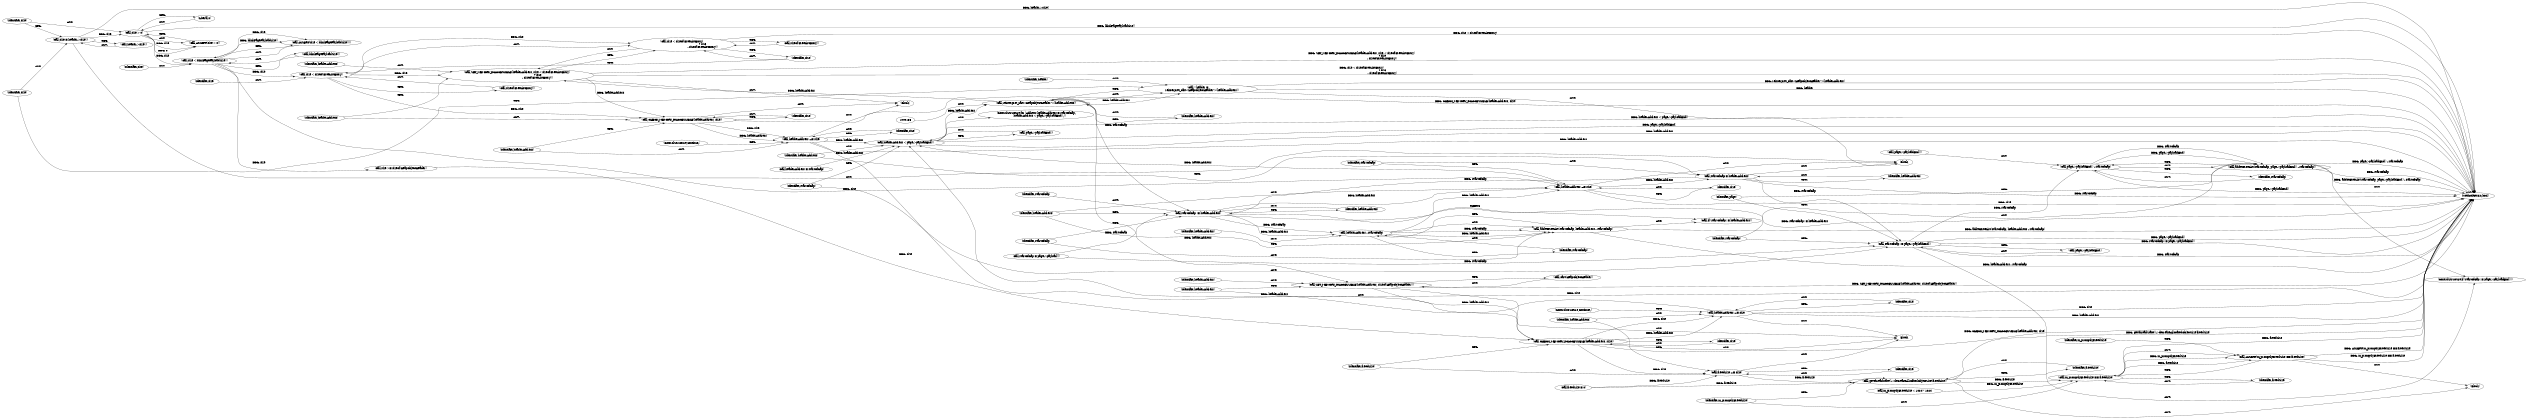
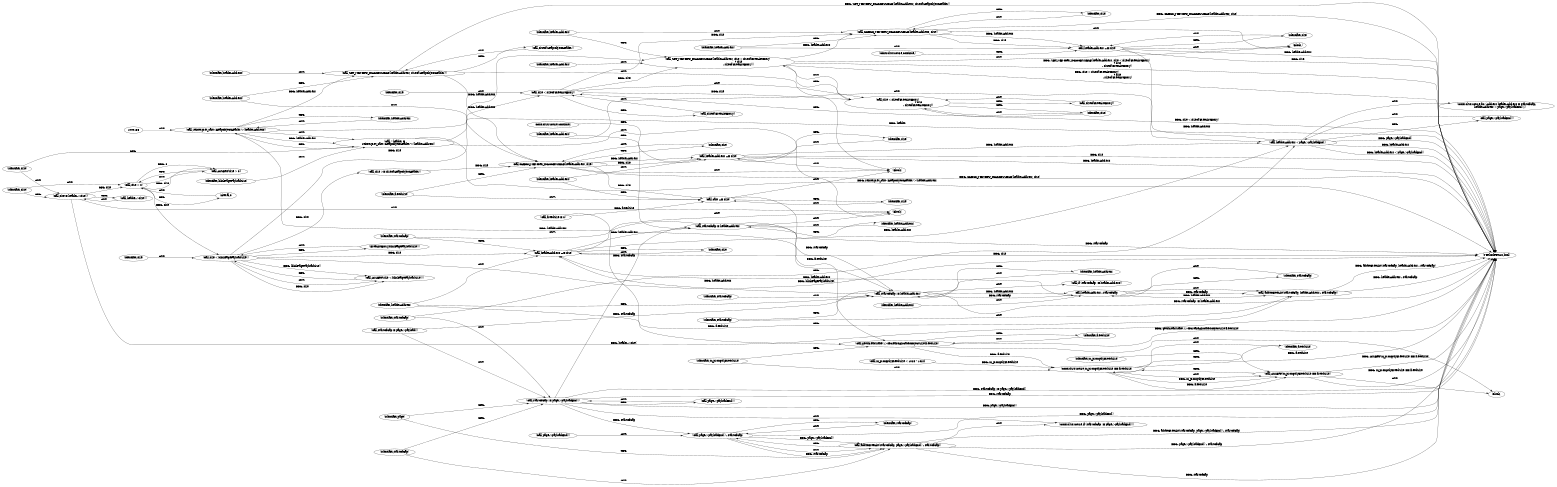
(1368, 28) -> (836, 283)
(105, 34) -> (105, 188)
(321, 55) -> (395, 247)
(1036, 80) -> (226, 181)
(952, 113) -> none
(1116, 125) -> (553, 229)
(801, 169) -> none
(1826, 200) -> (611, 301)
(1475, 206) -> (1000, 284)
(1465, 216) -> none
(1654, 225) -> none
(1475, 261) -> (482, 362)
(1573, 278) -> (553, 48)
(1726, 373) -> (718, 200)
(2086, 378) -> (1097, 369)
